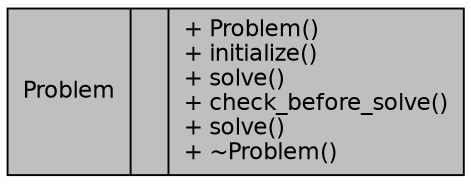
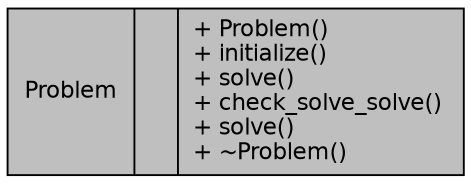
(316, 103) -> (318, 103)
